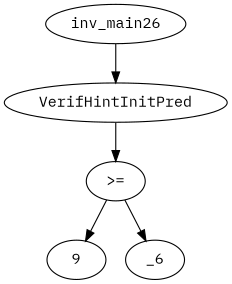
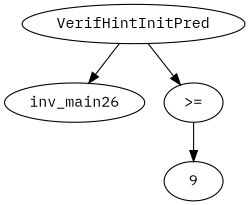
(116, 58) -> (107, 59)
(155, 260) -> none
